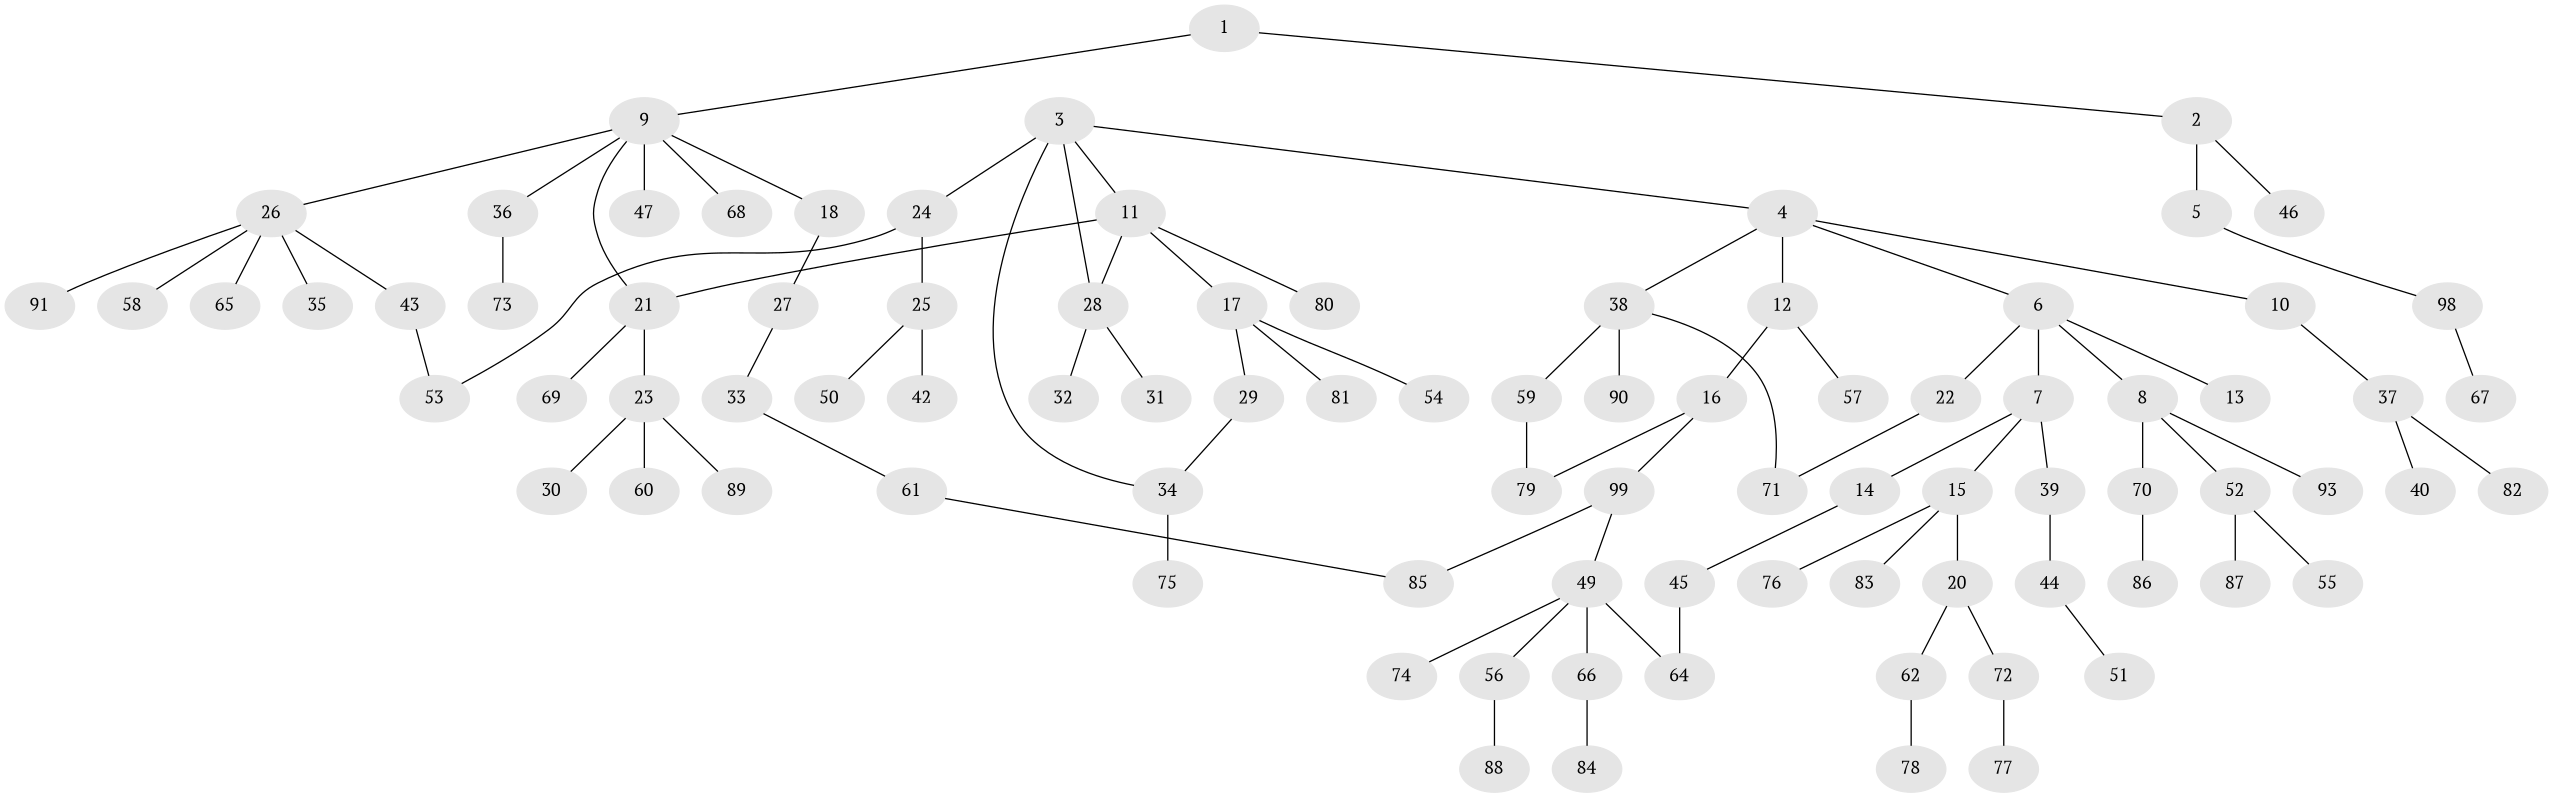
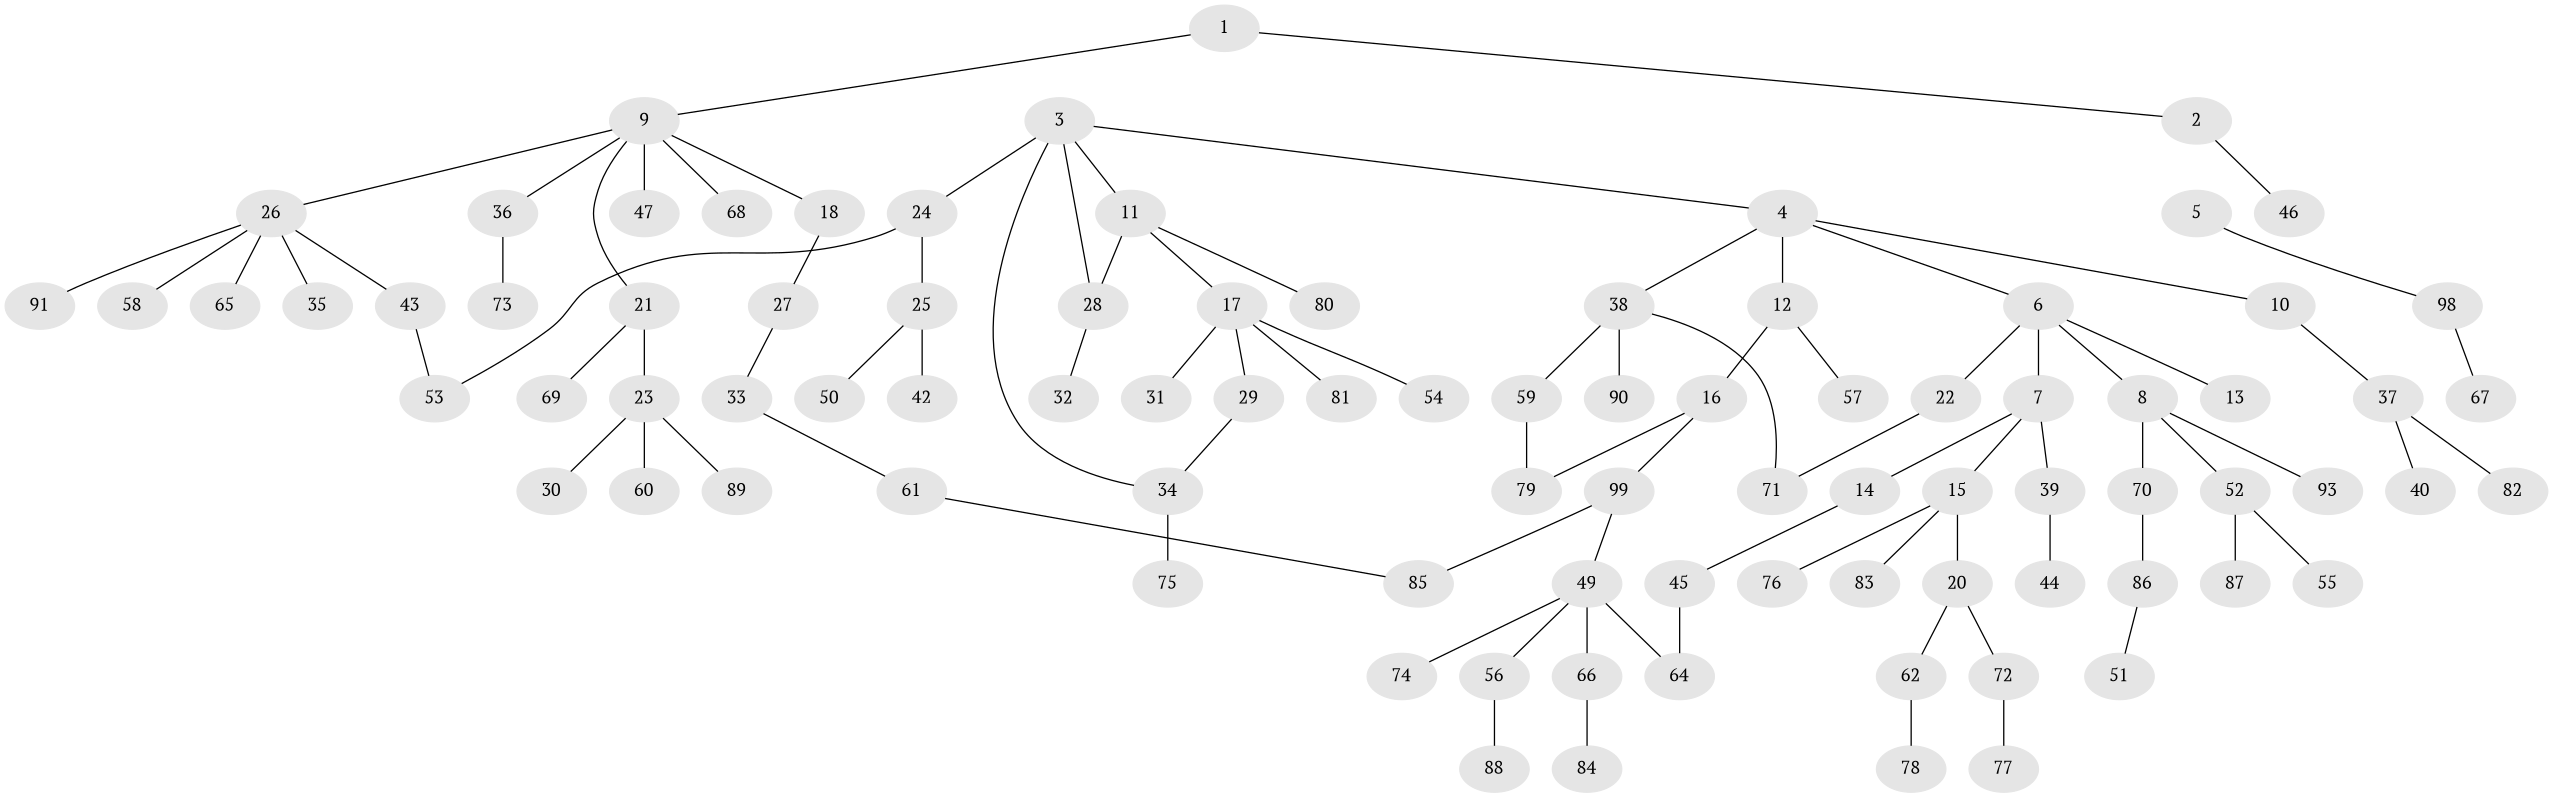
(2197, 167) -> none
(886, 255) -> none
(1125, 352) -> (1194, 352)
(2085, 630) -> (2131, 630)
